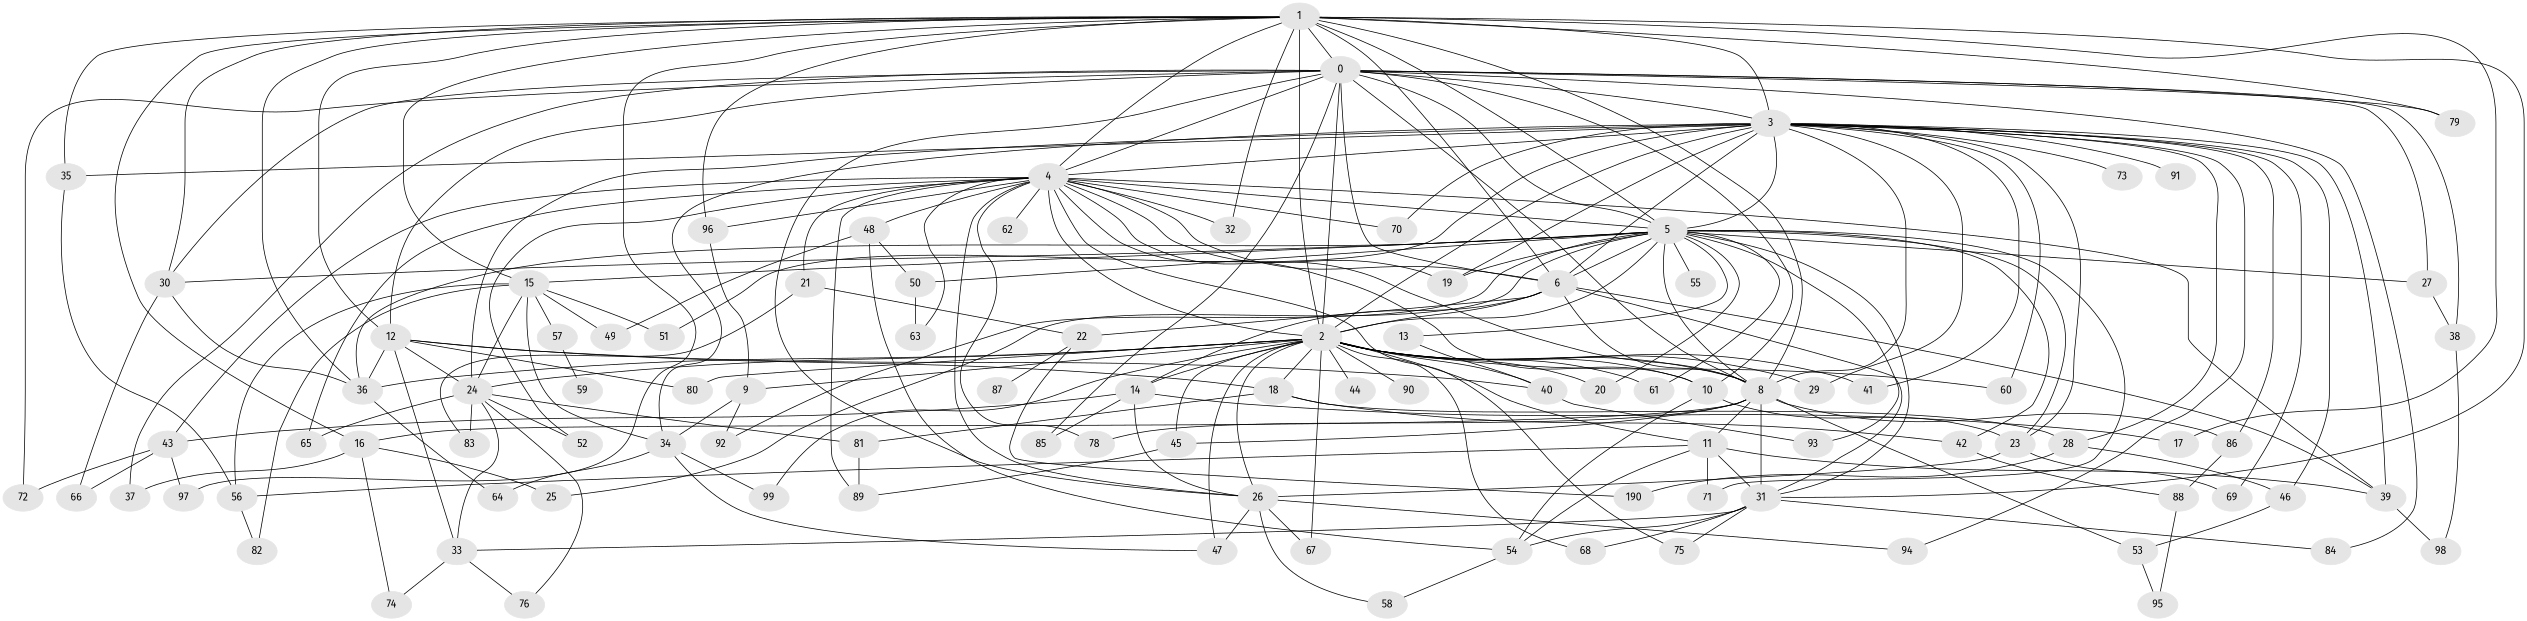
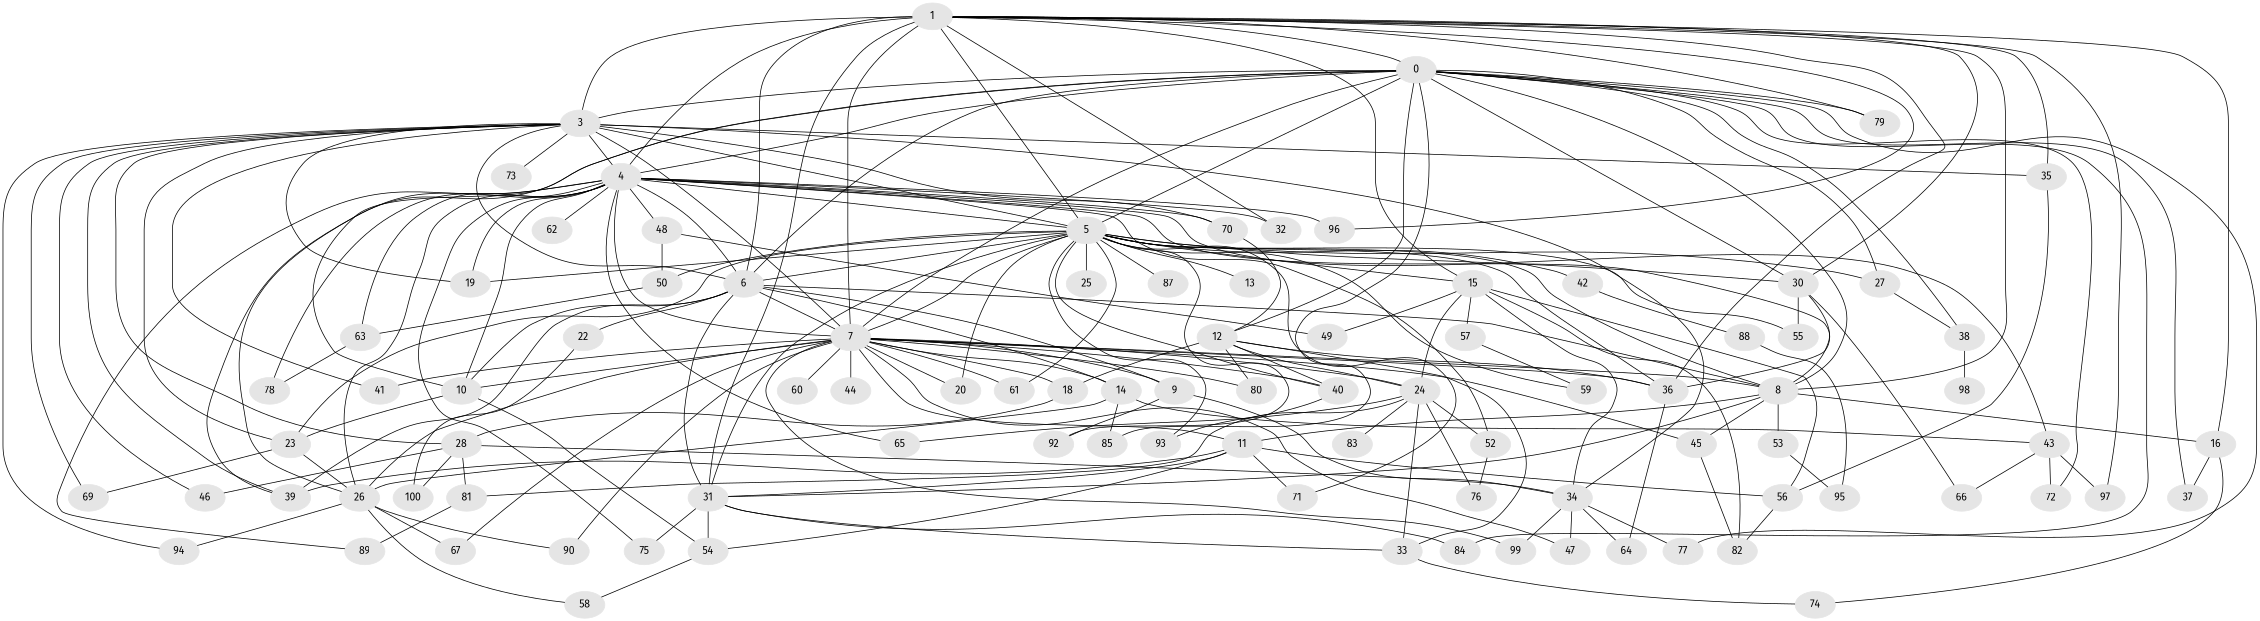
(670, 32) -> (1280, 288)
(834, 159) -> none
(2007, 167) -> none
(2176, 177) -> none
(1906, 270) -> none
none -> (1336, 274)
(805, 284) -> none
none -> (1798, 306)
none -> (581, 308)
(735, 310) -> (965, 321)
(664, 337) -> none
(1322, 337) -> (851, 337)
(1040, 364) -> (1127, 257)
(1475, 364) -> (1156, 341)
(1815, 391) -> none
(1076, 416) -> (464, 471)
(1430, 423) -> (315, 364)
(1747, 426) -> none
(2179, 444) -> none
(2232, 444) -> none
none -> (1018, 463)
(462, 466) -> none
(998, 478) -> (1717, 498)
(1634, 498) -> (413, 498)
(1105, 501) -> none
(1242, 519) -> (461, 532)
(2413, 525) -> none
(2214, 528) -> none
(1586, 551) -> none
none -> (1683, 551)
(491, 578) -> (1484, 469)
